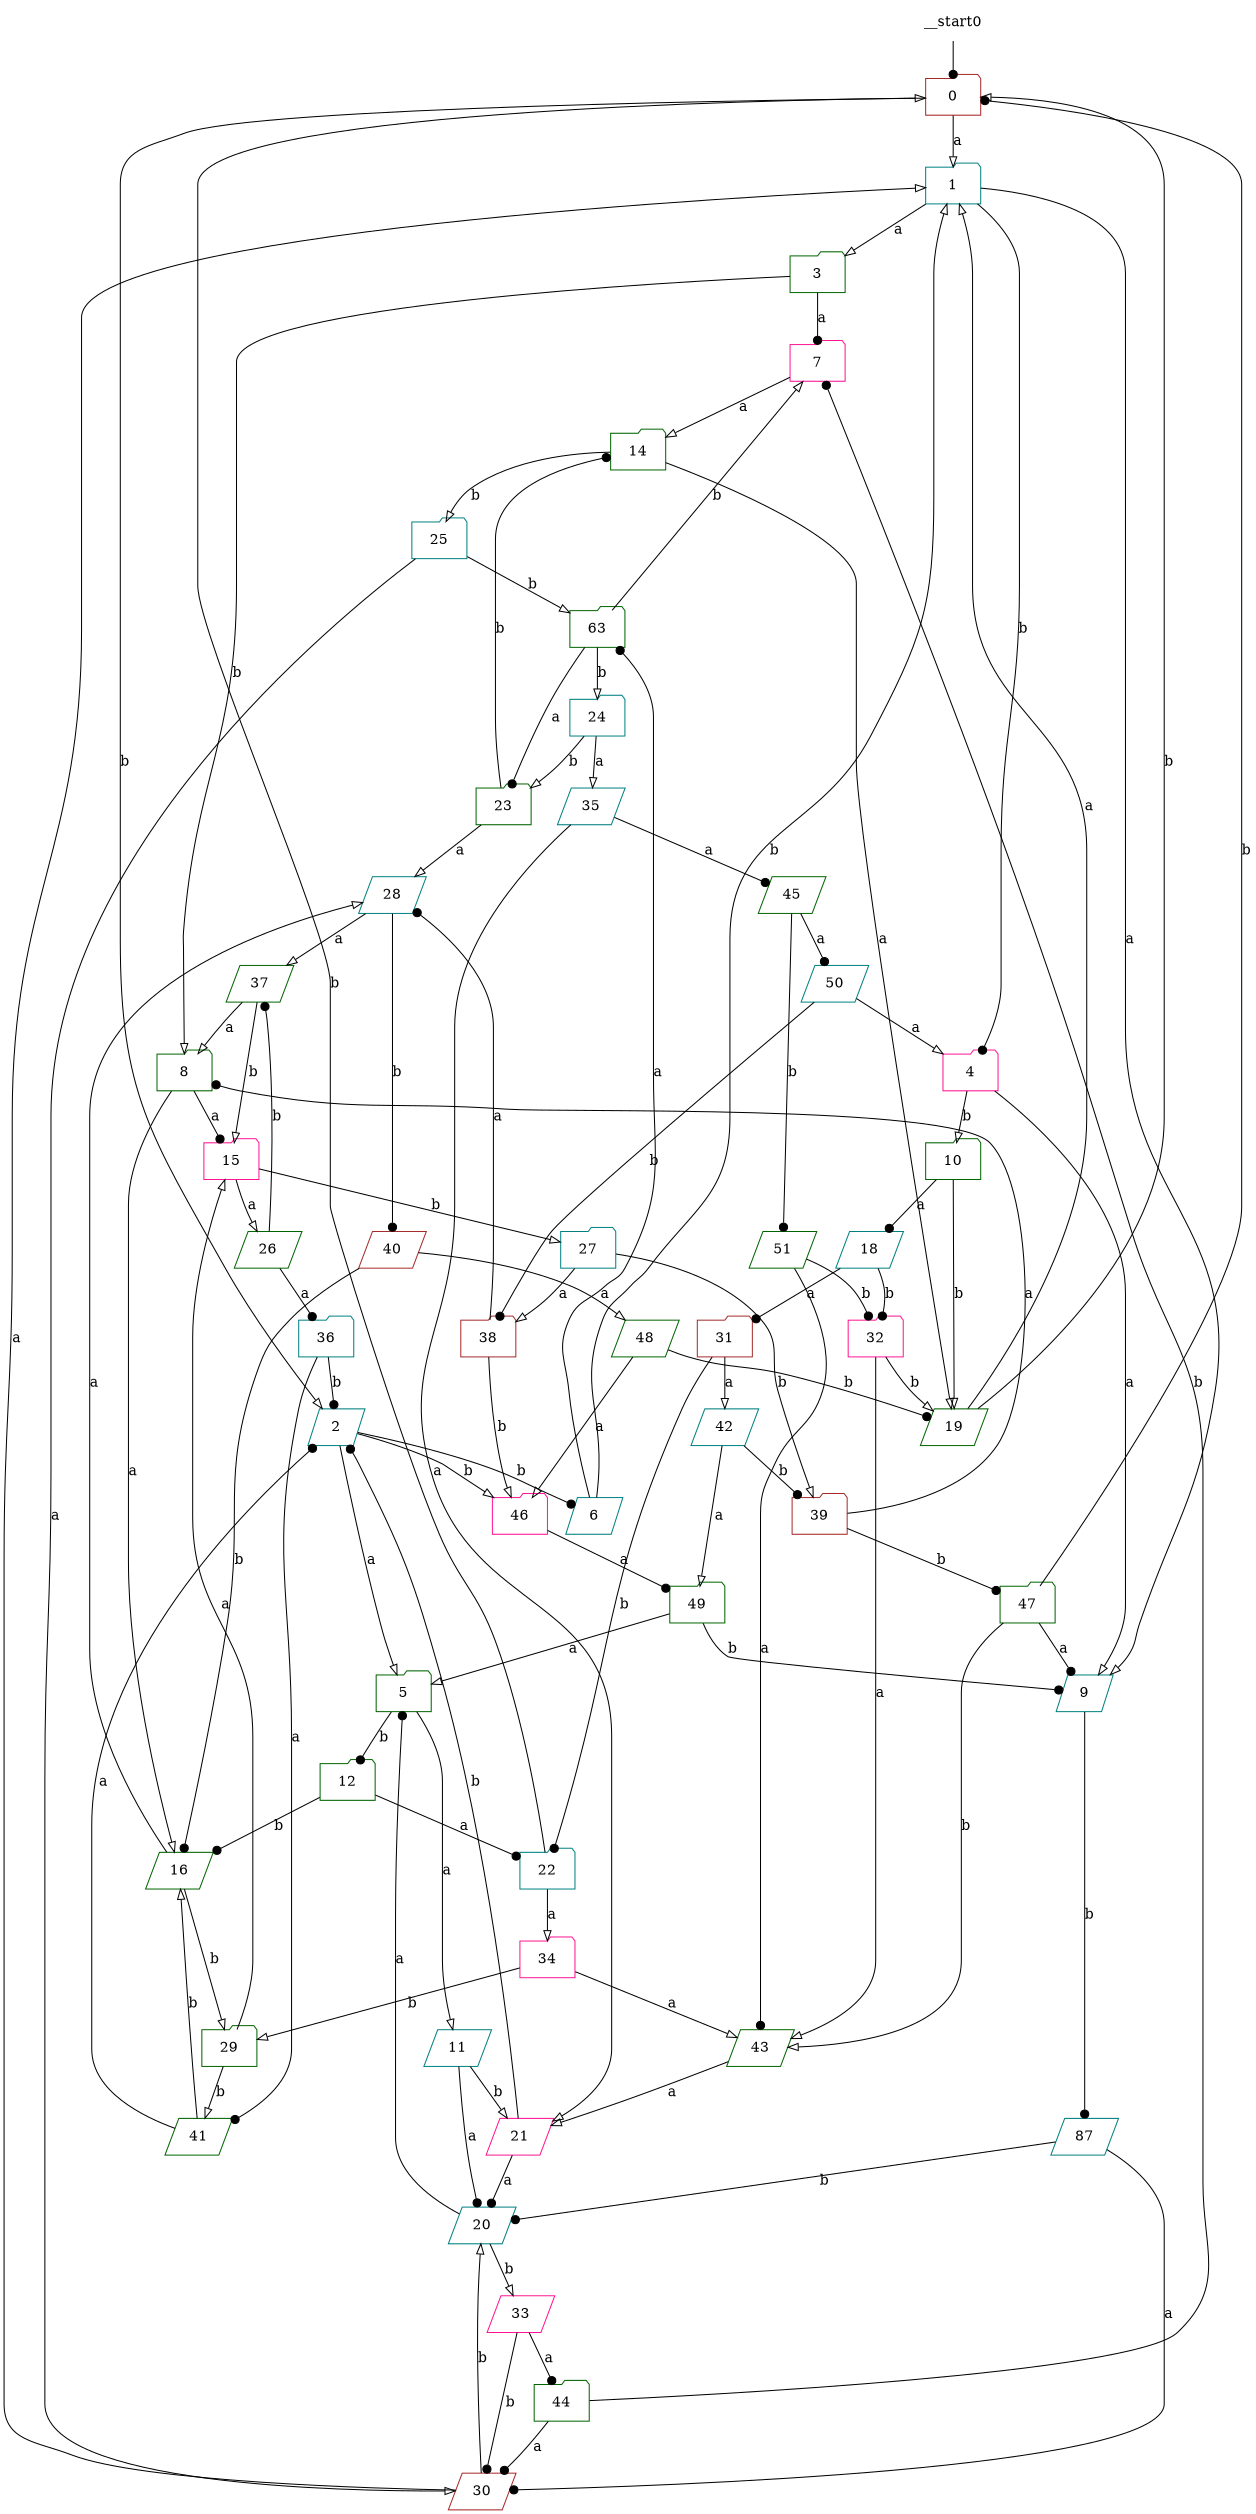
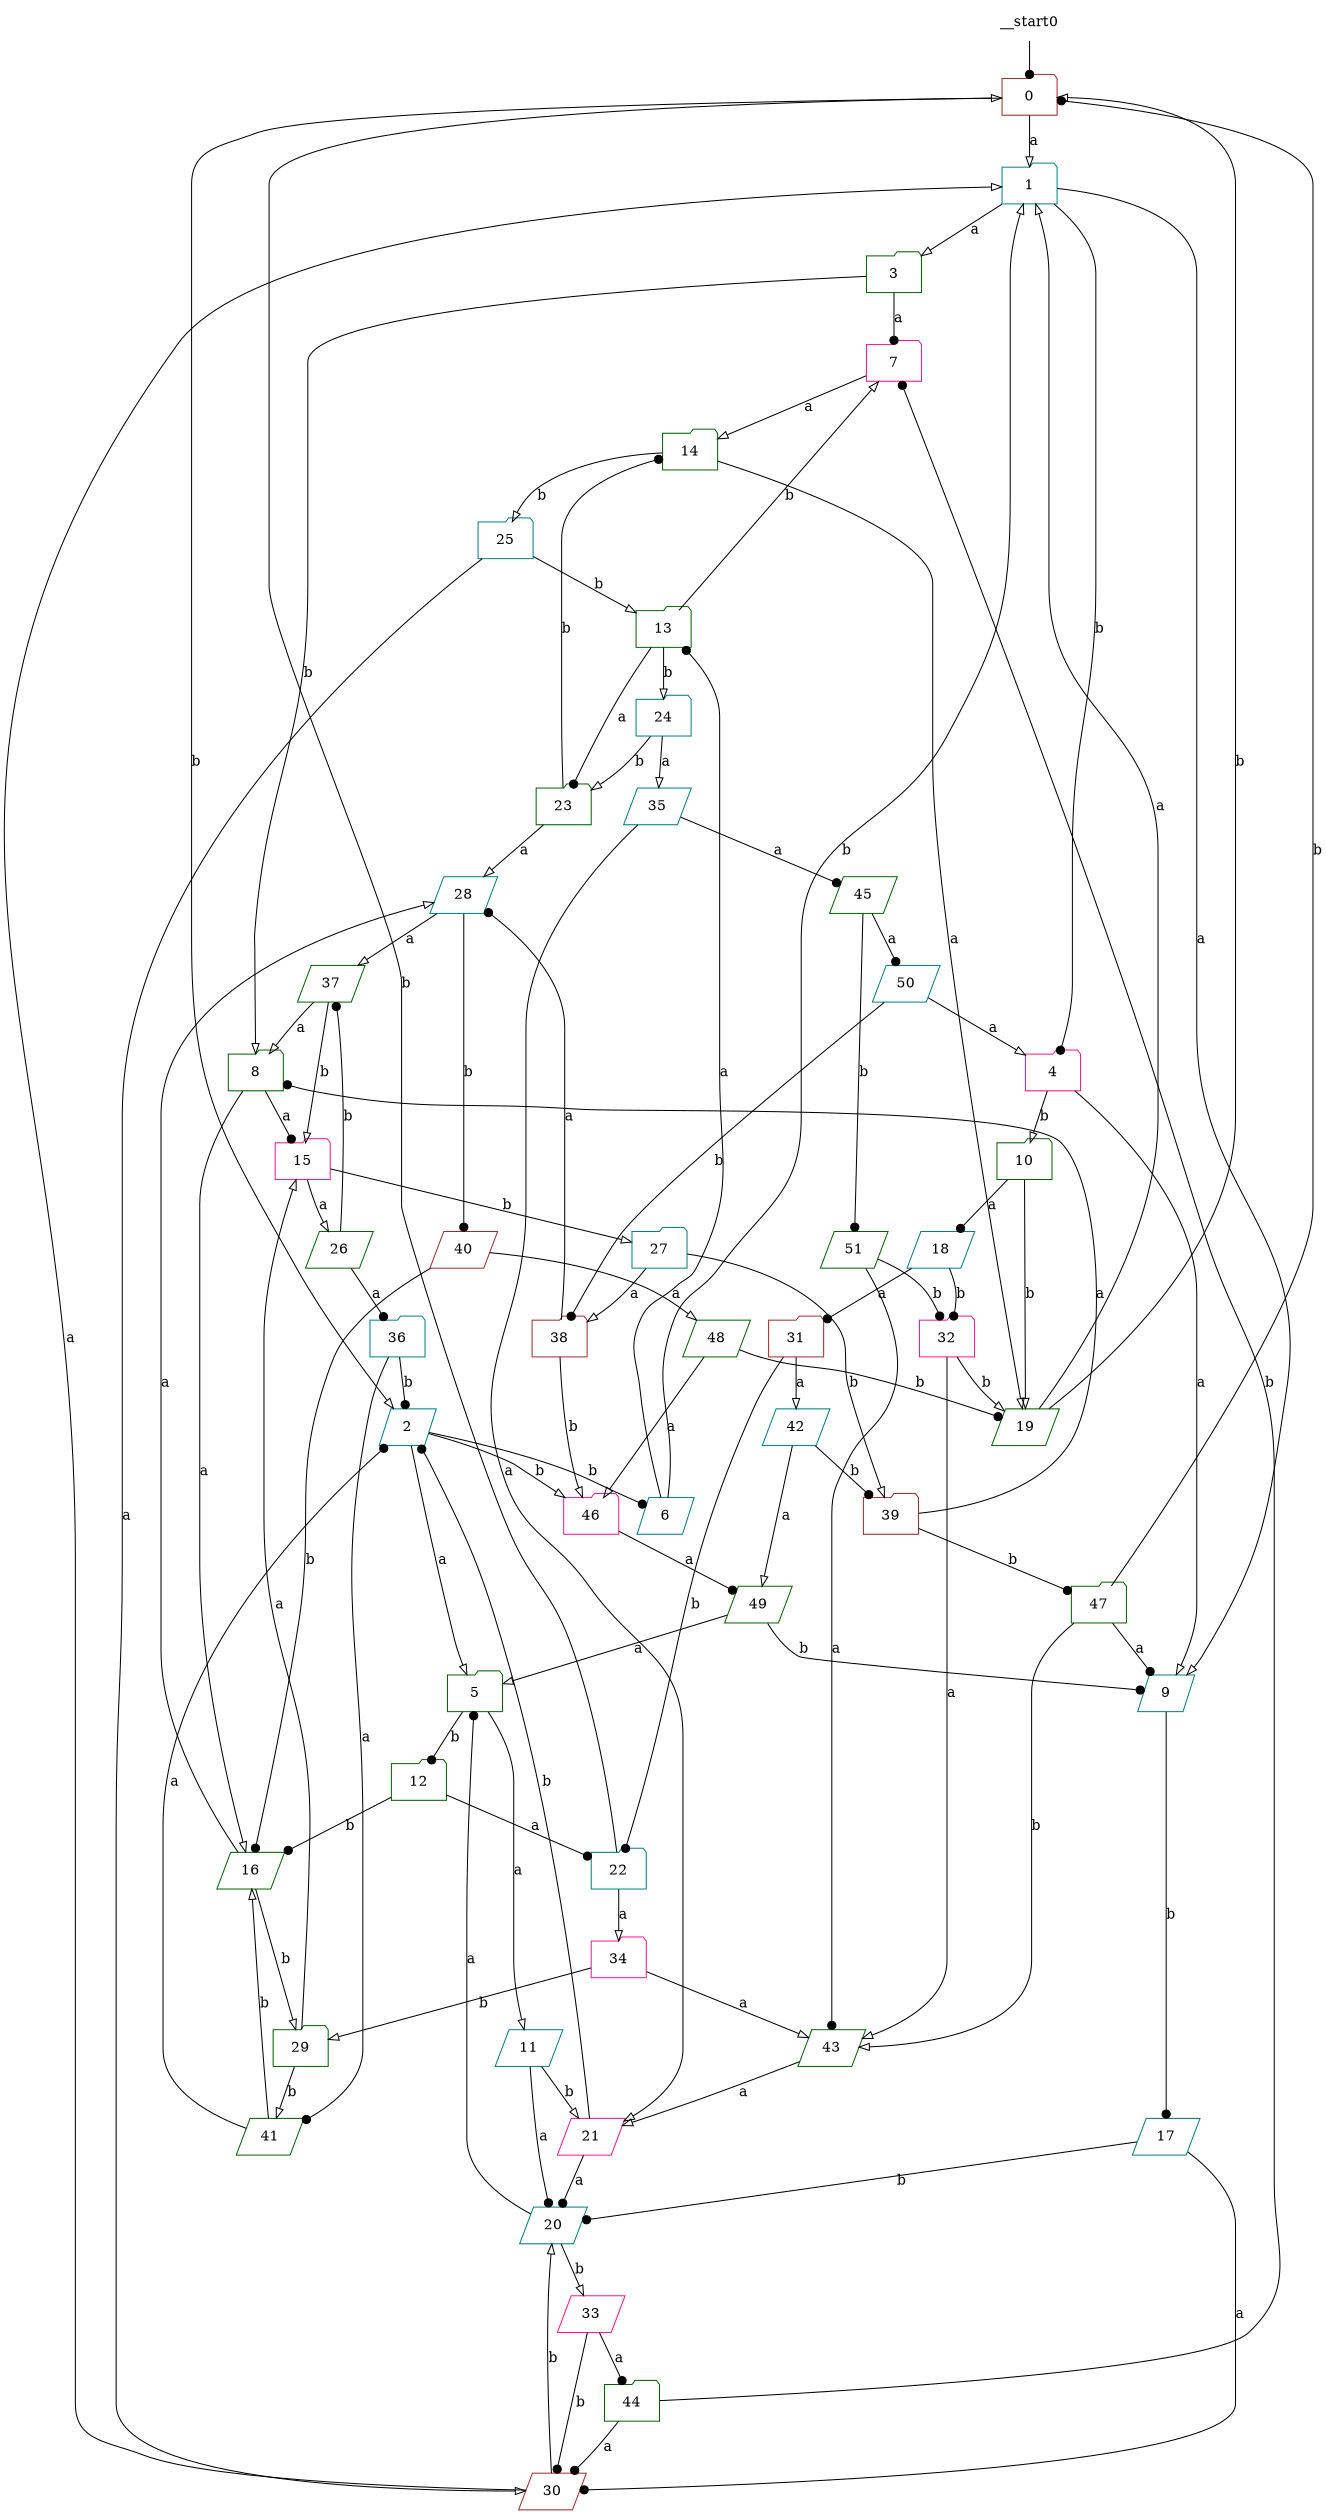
(597, 629) -> (664, 629)
(697, 1605) -> (758, 1605)
(1085, 2137) -> (1166, 2137)
